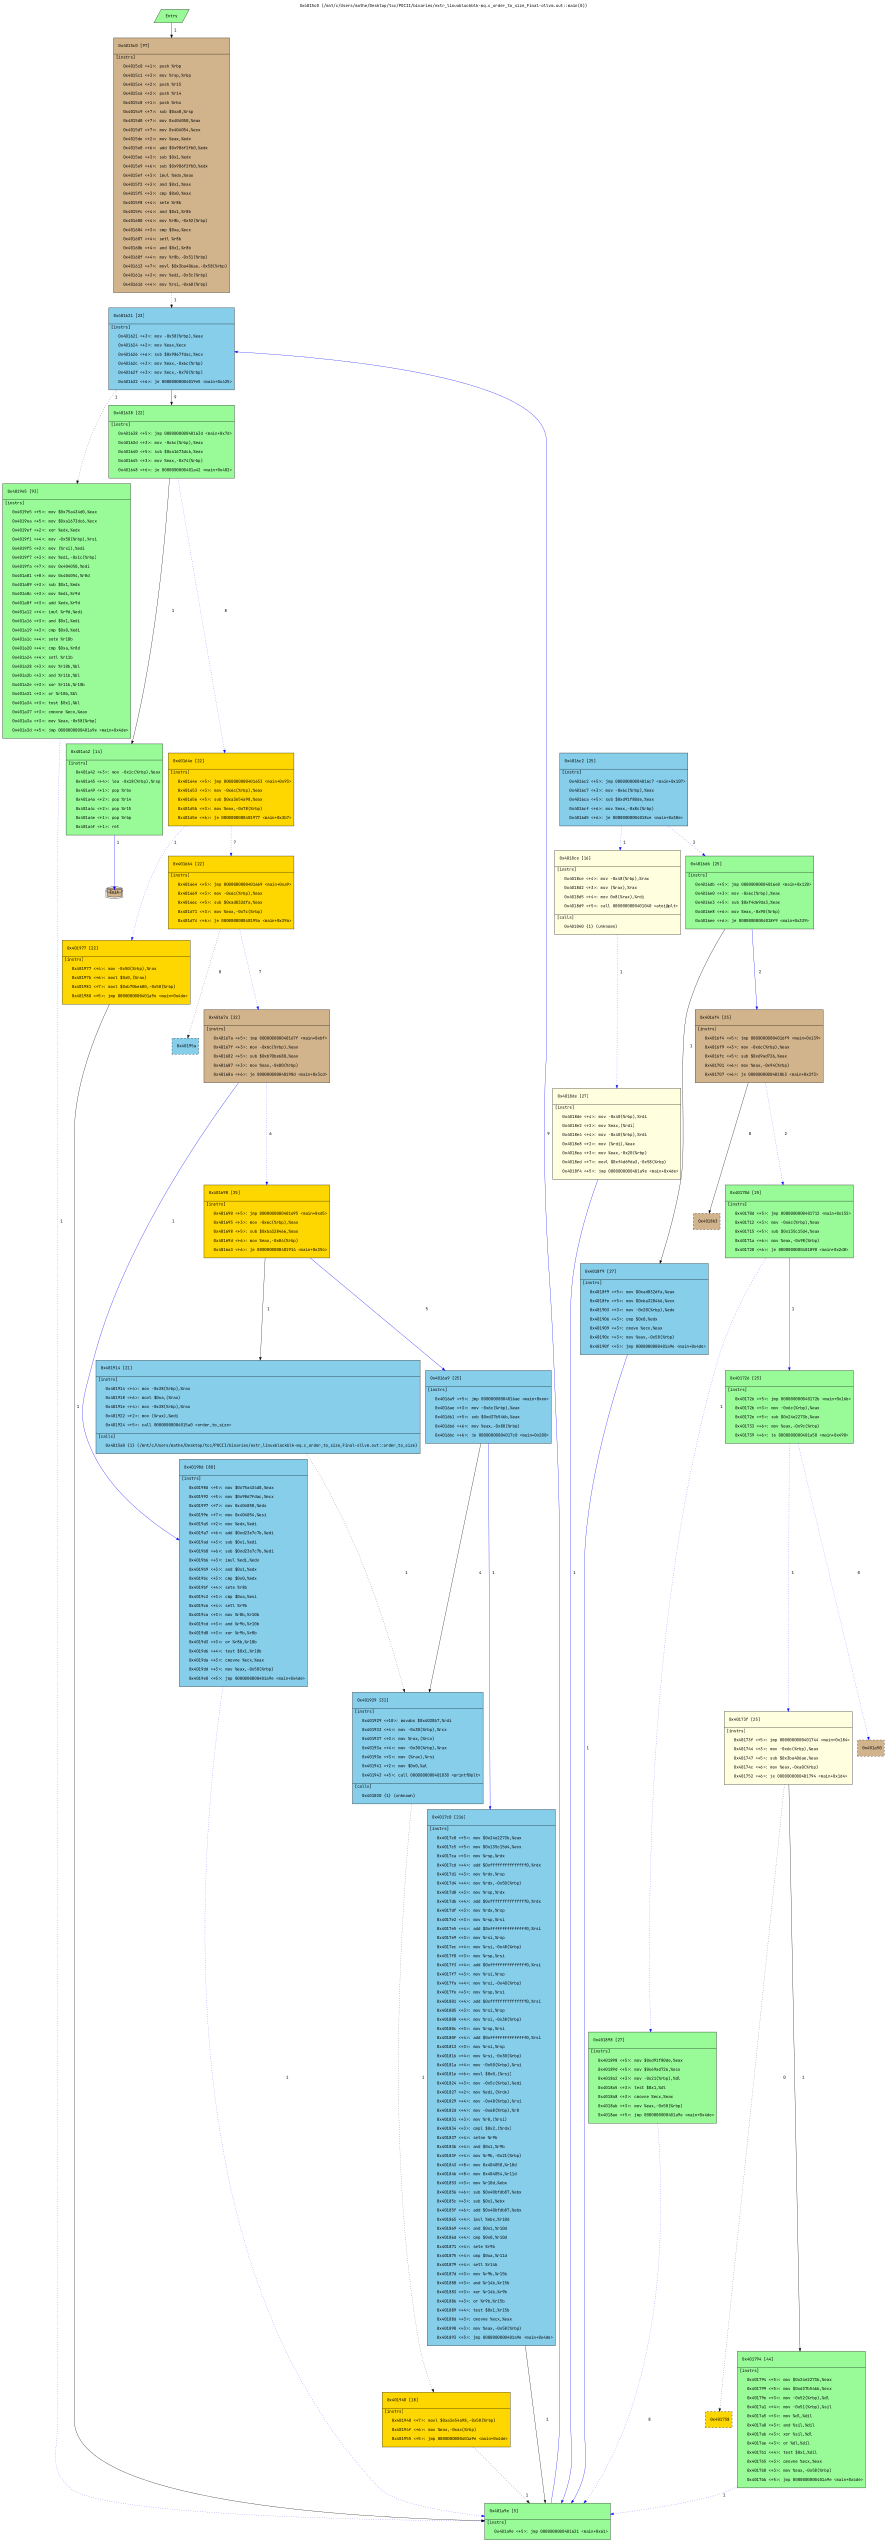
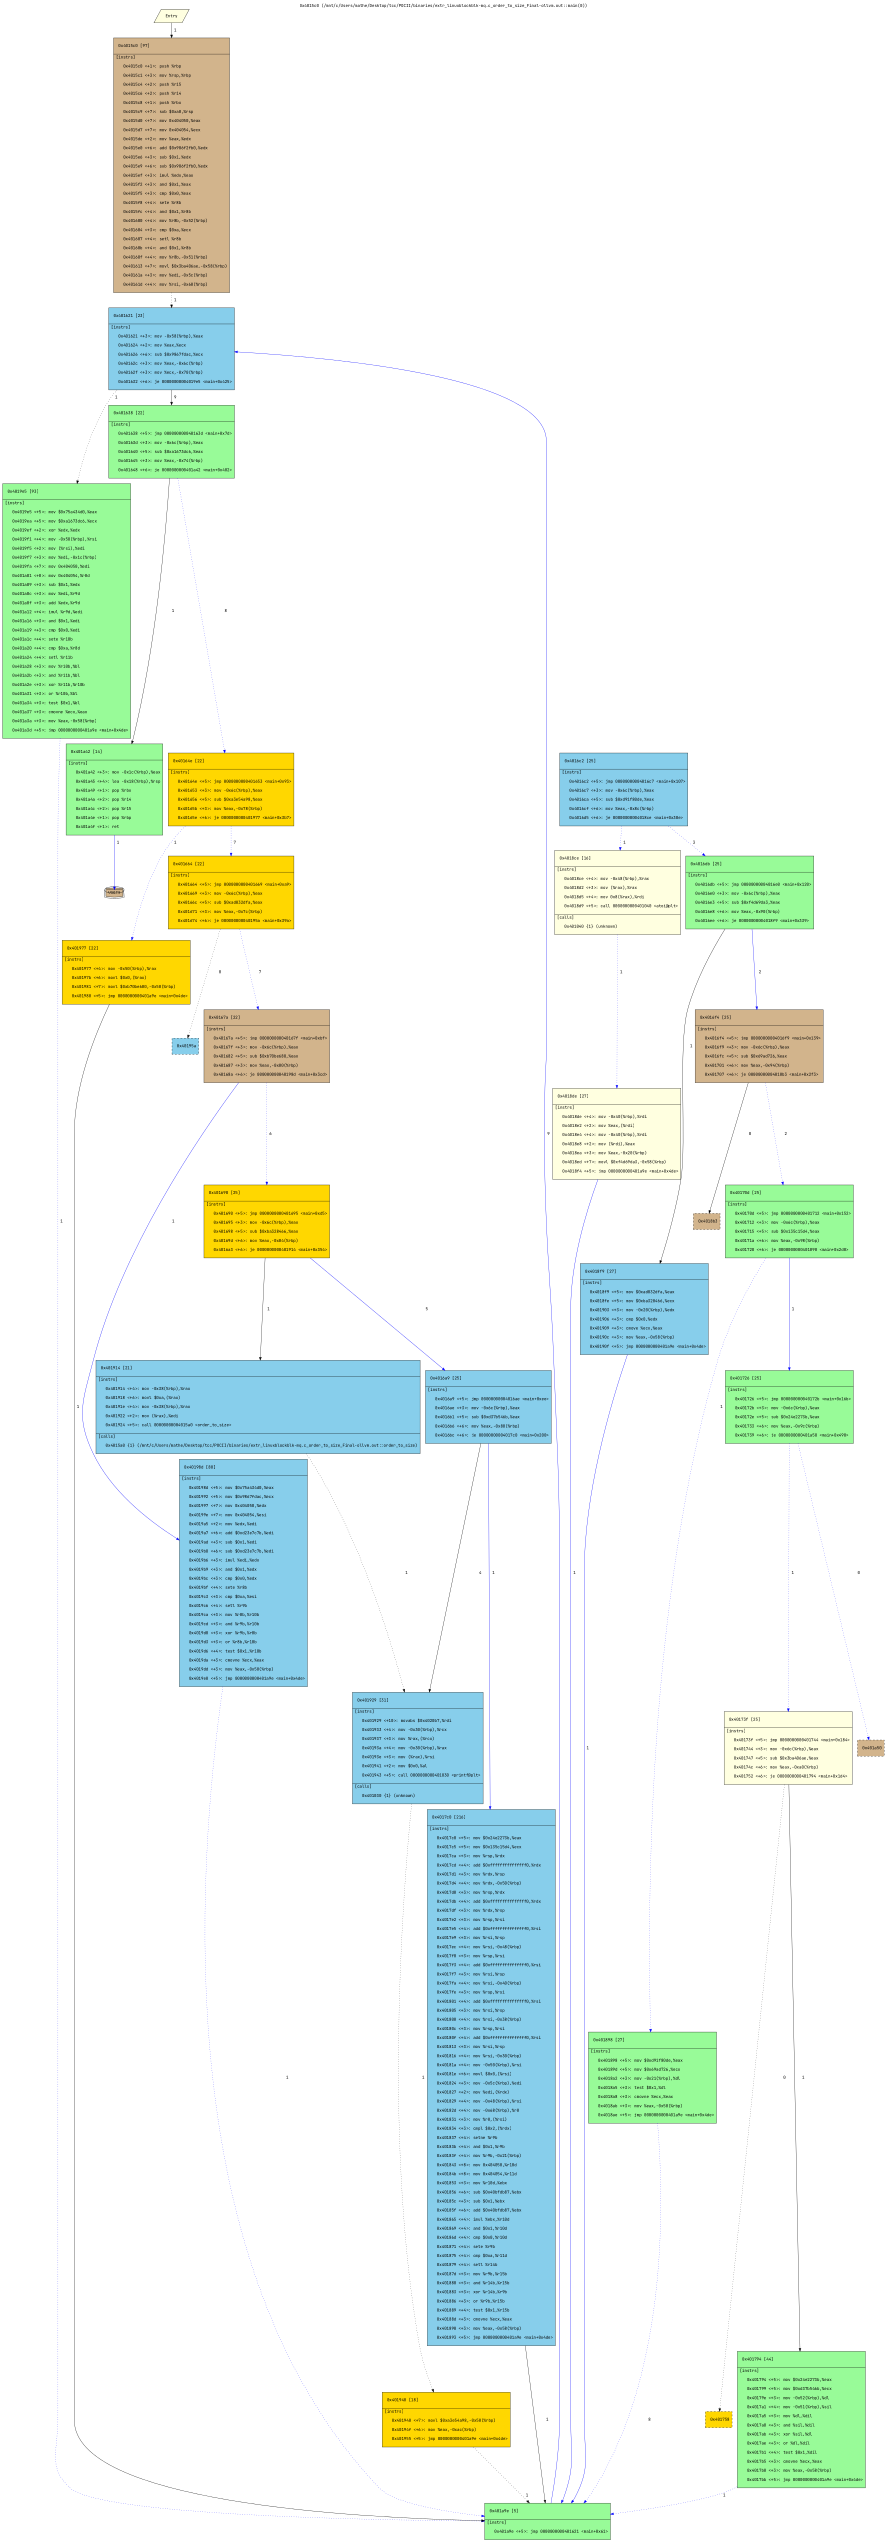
(172, 16) -> (172, 16)
(114, 893) -> (114, 893)
